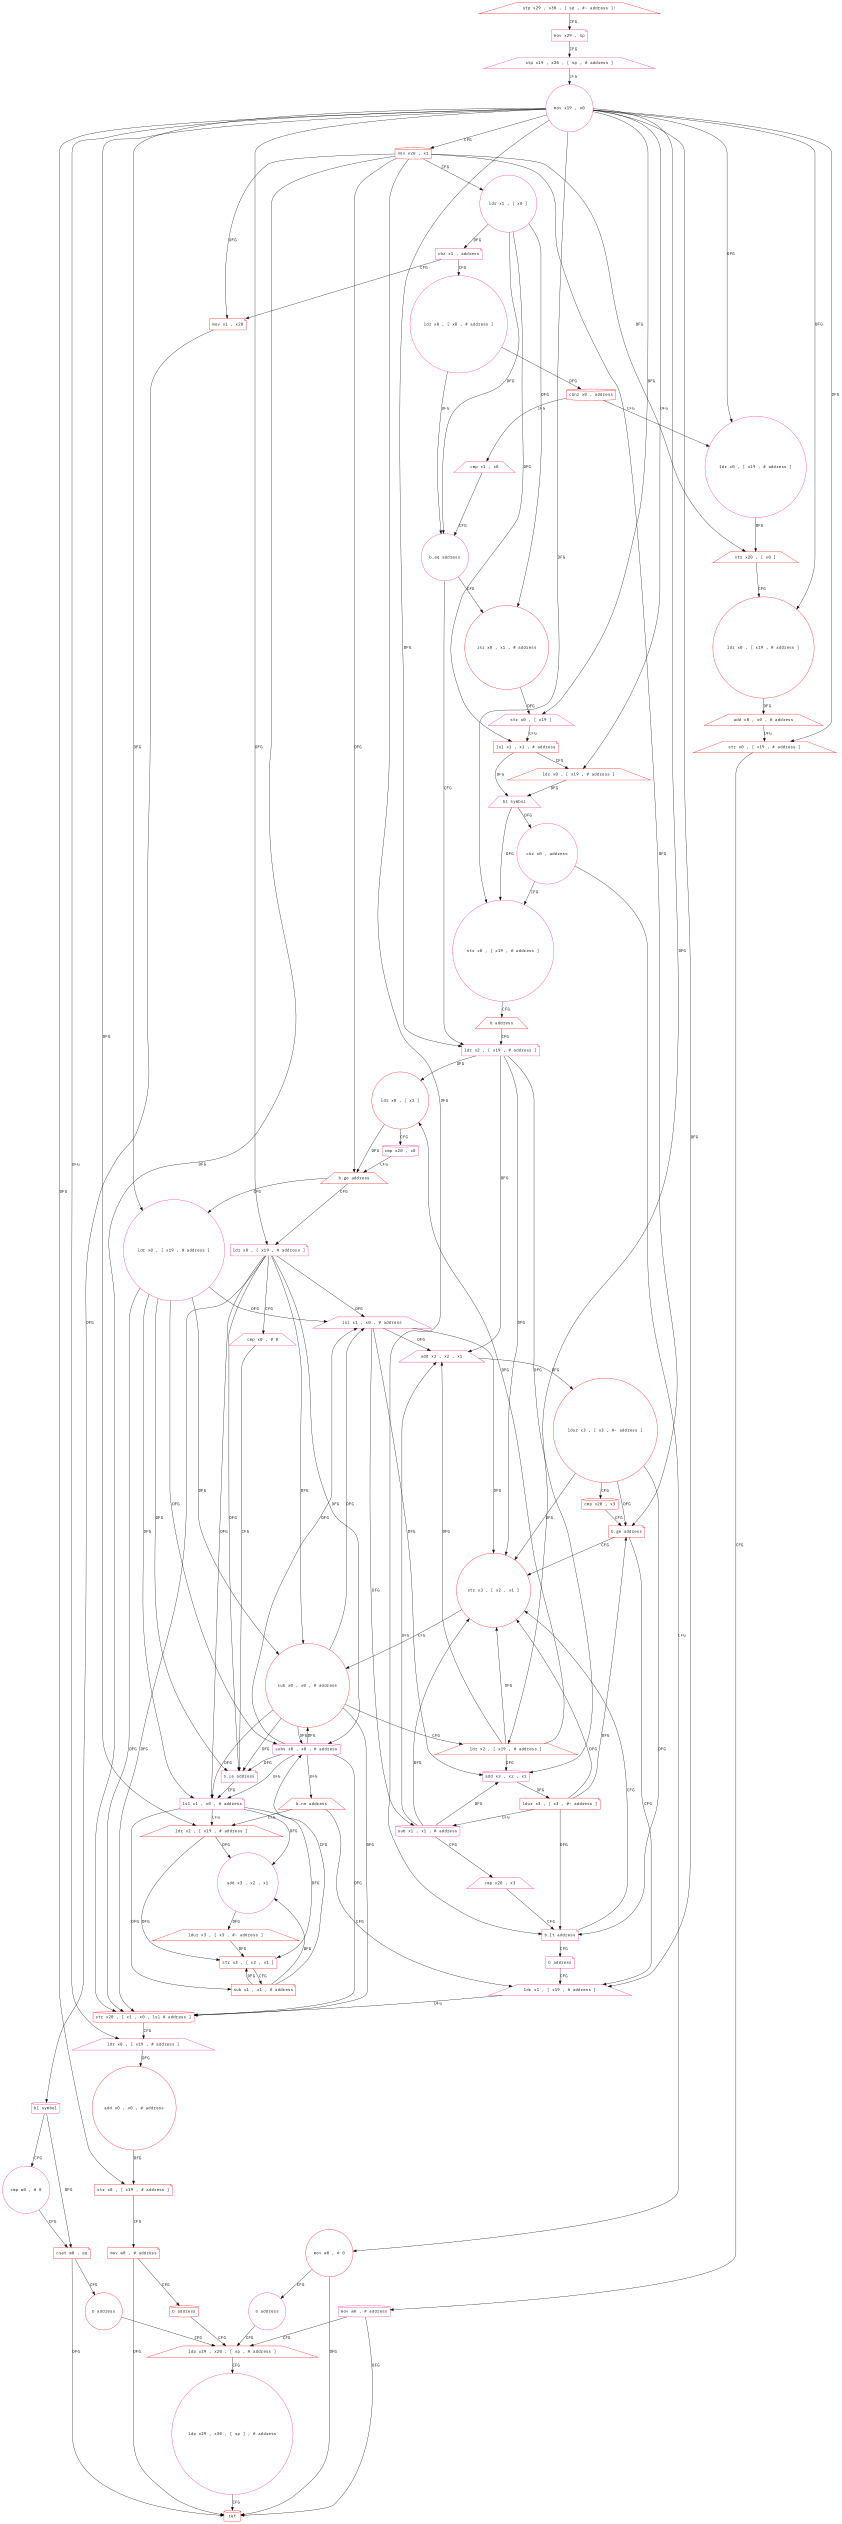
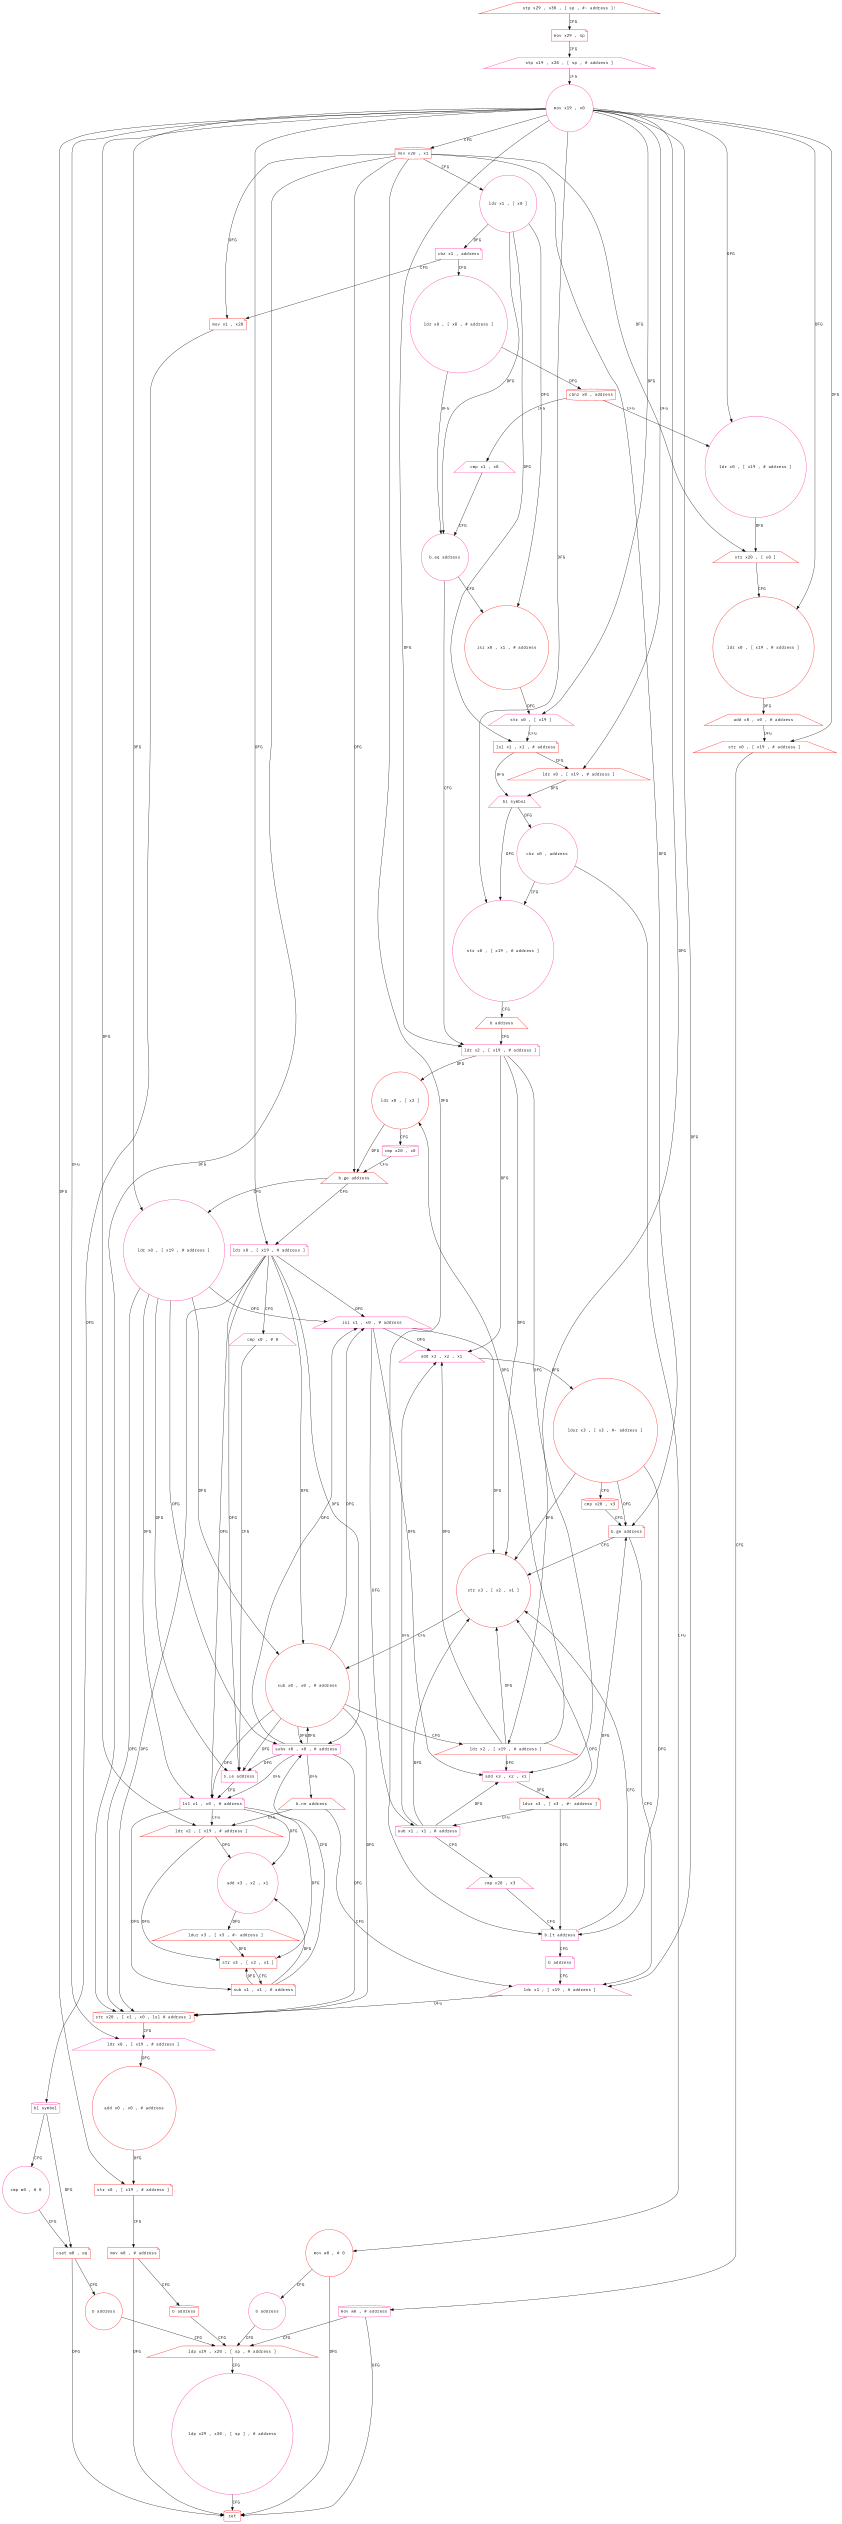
(570, 35) -> (570, 35)
